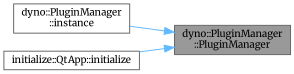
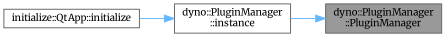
(152, 50) -> (152, 19)
